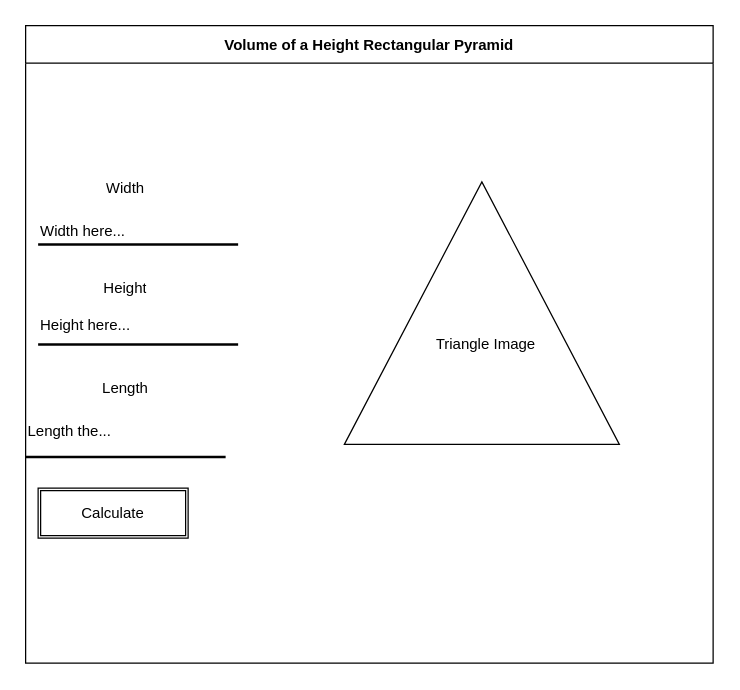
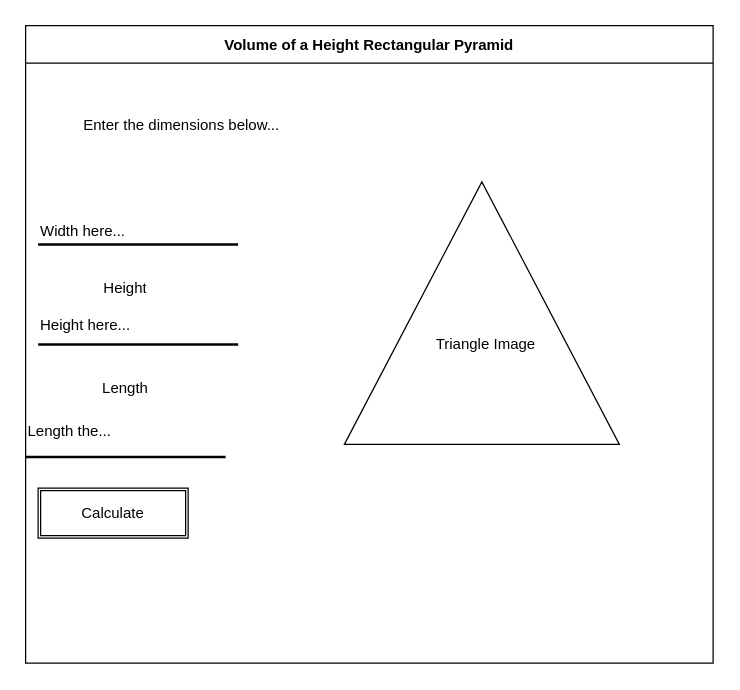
none -> (182, 126)
(126, 188) -> none
